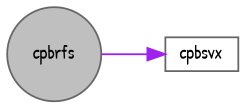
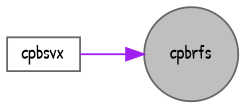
(124, 54) -> (103, 54)
